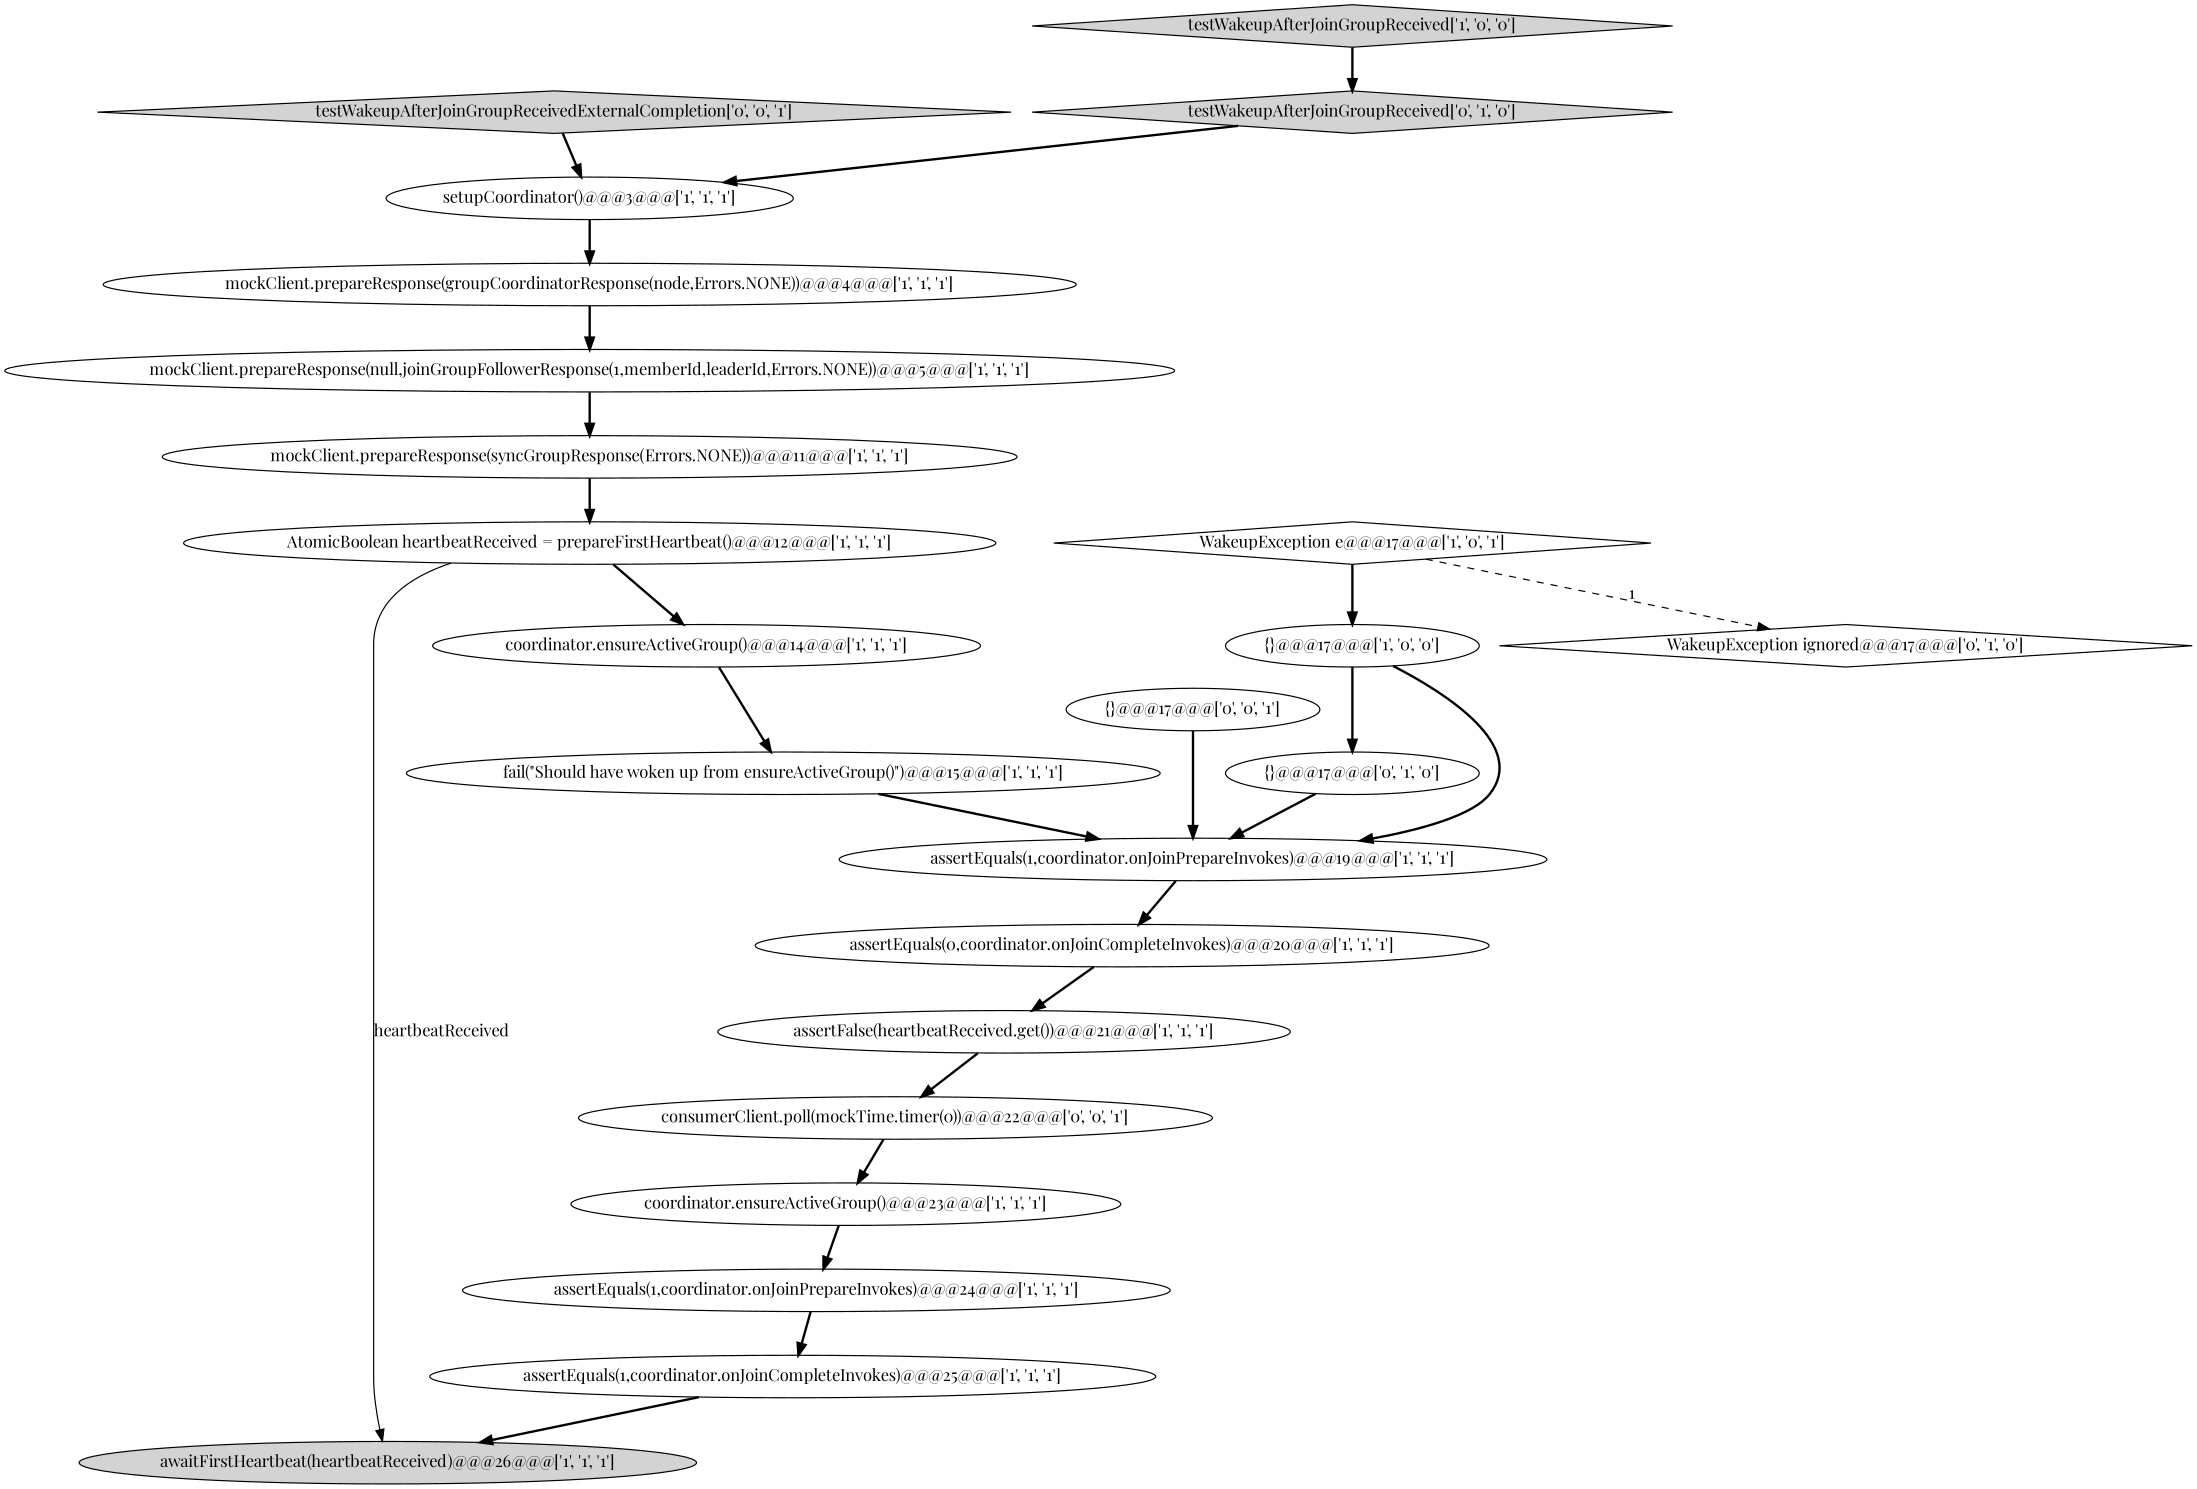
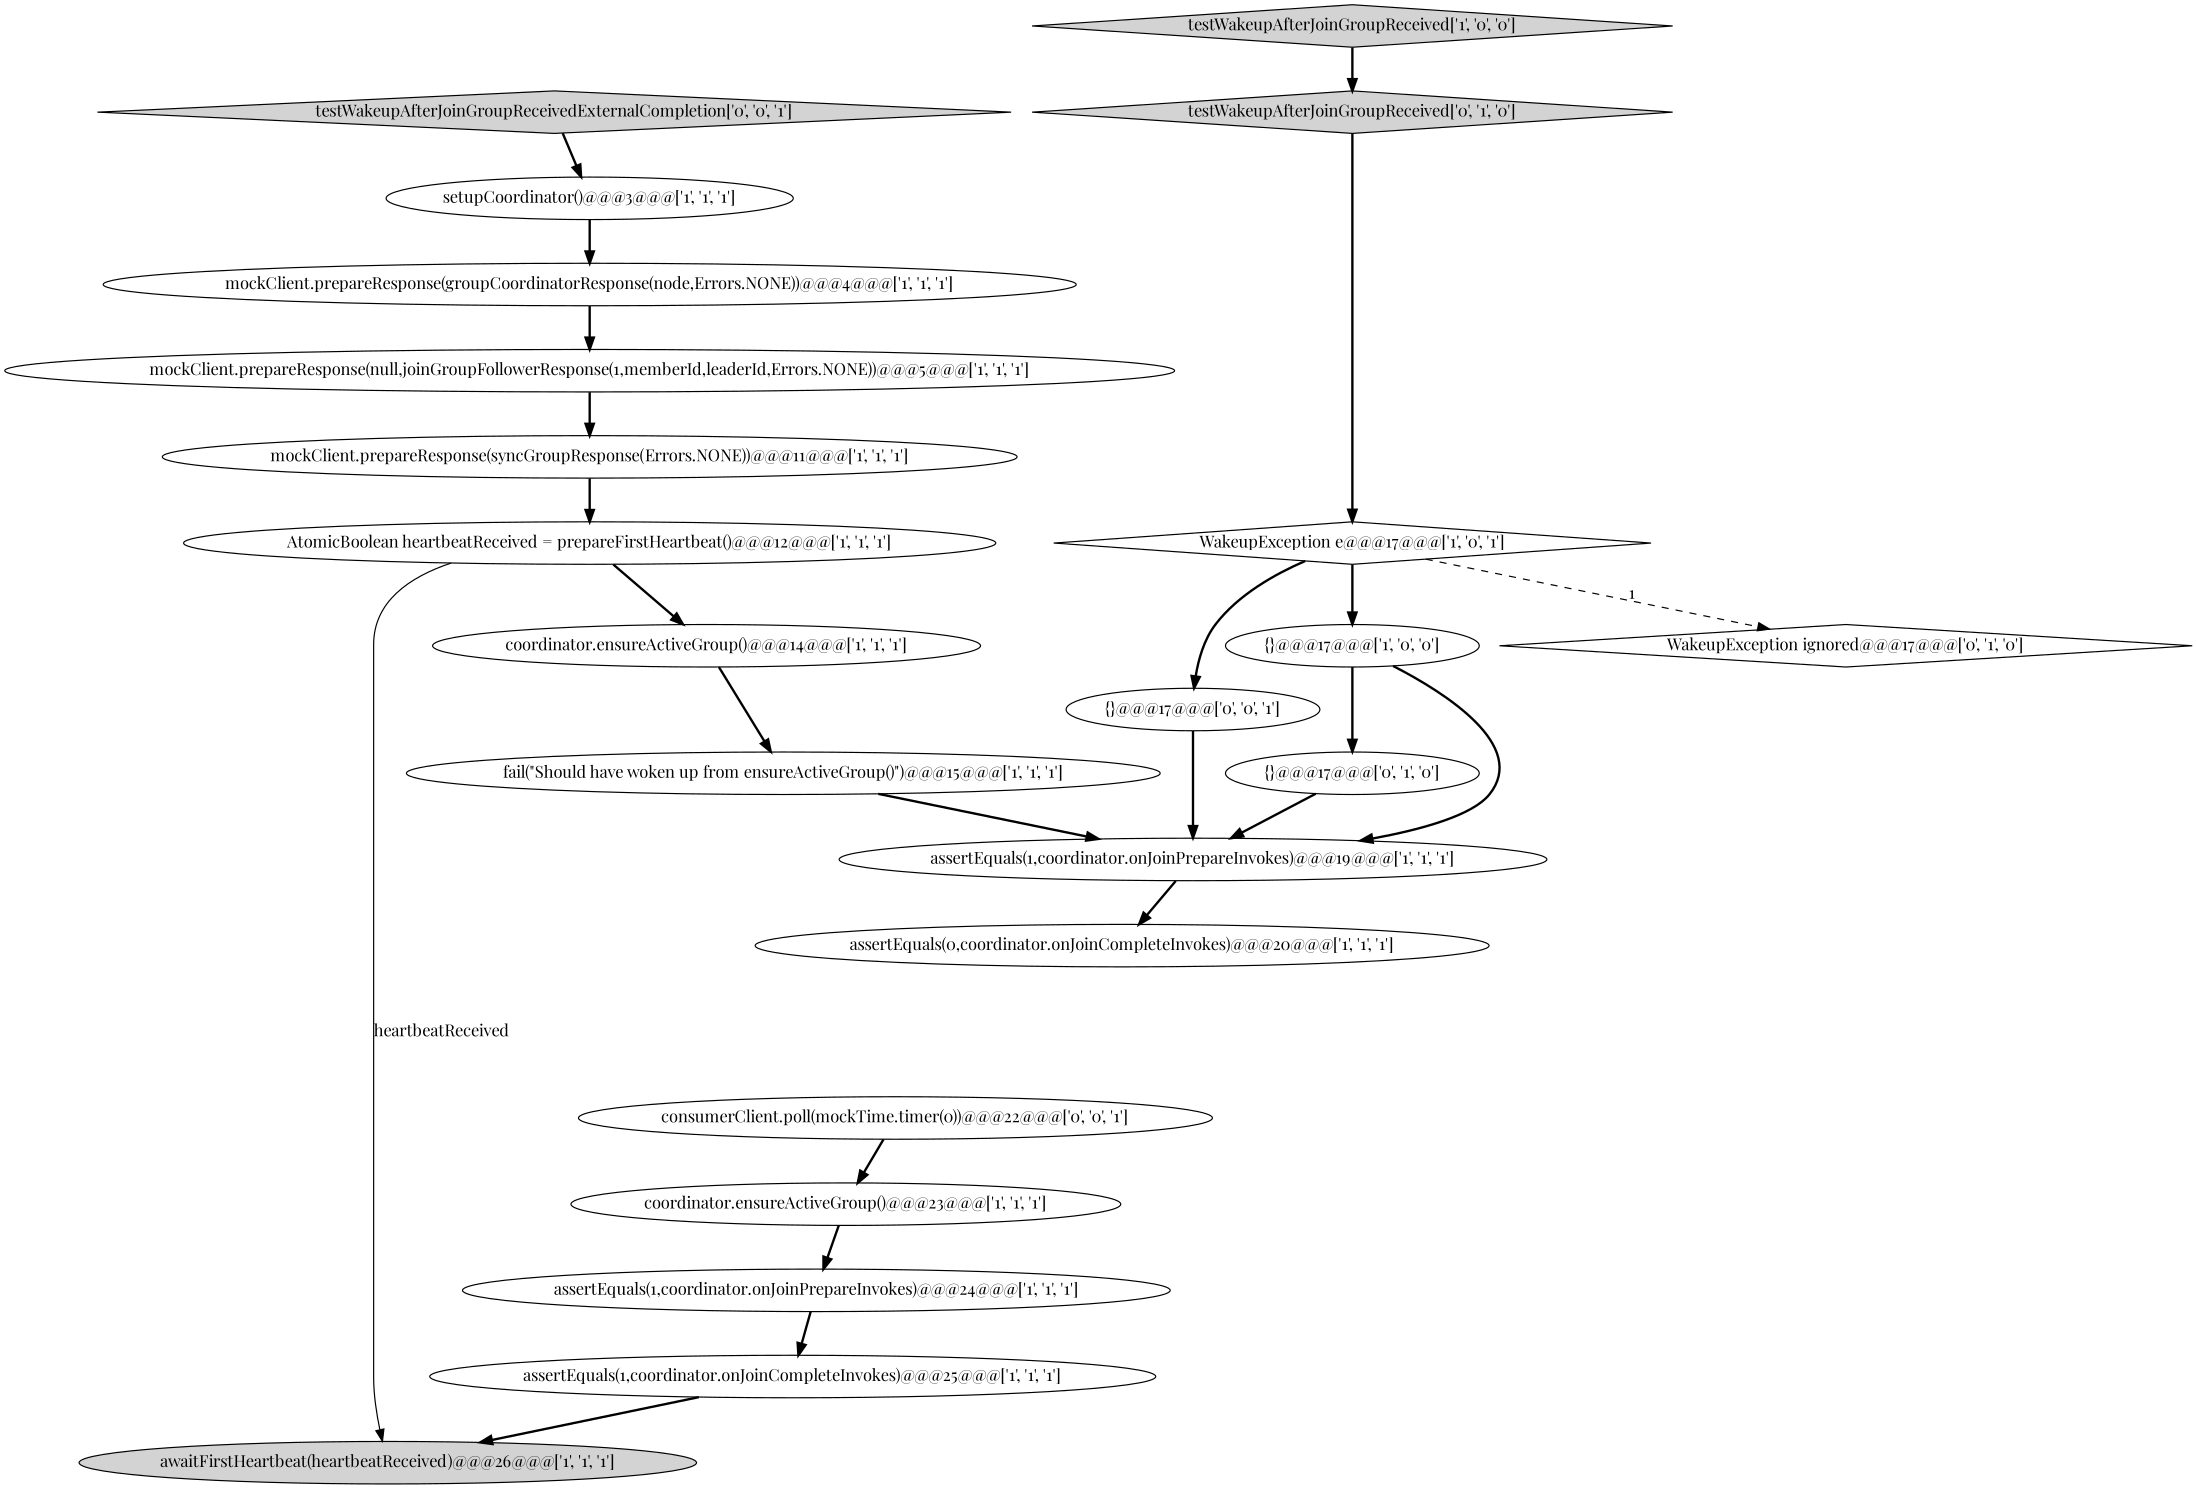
(987, 153) -> (1352, 322)
none -> (1234, 604)
(1004, 1032) -> none
